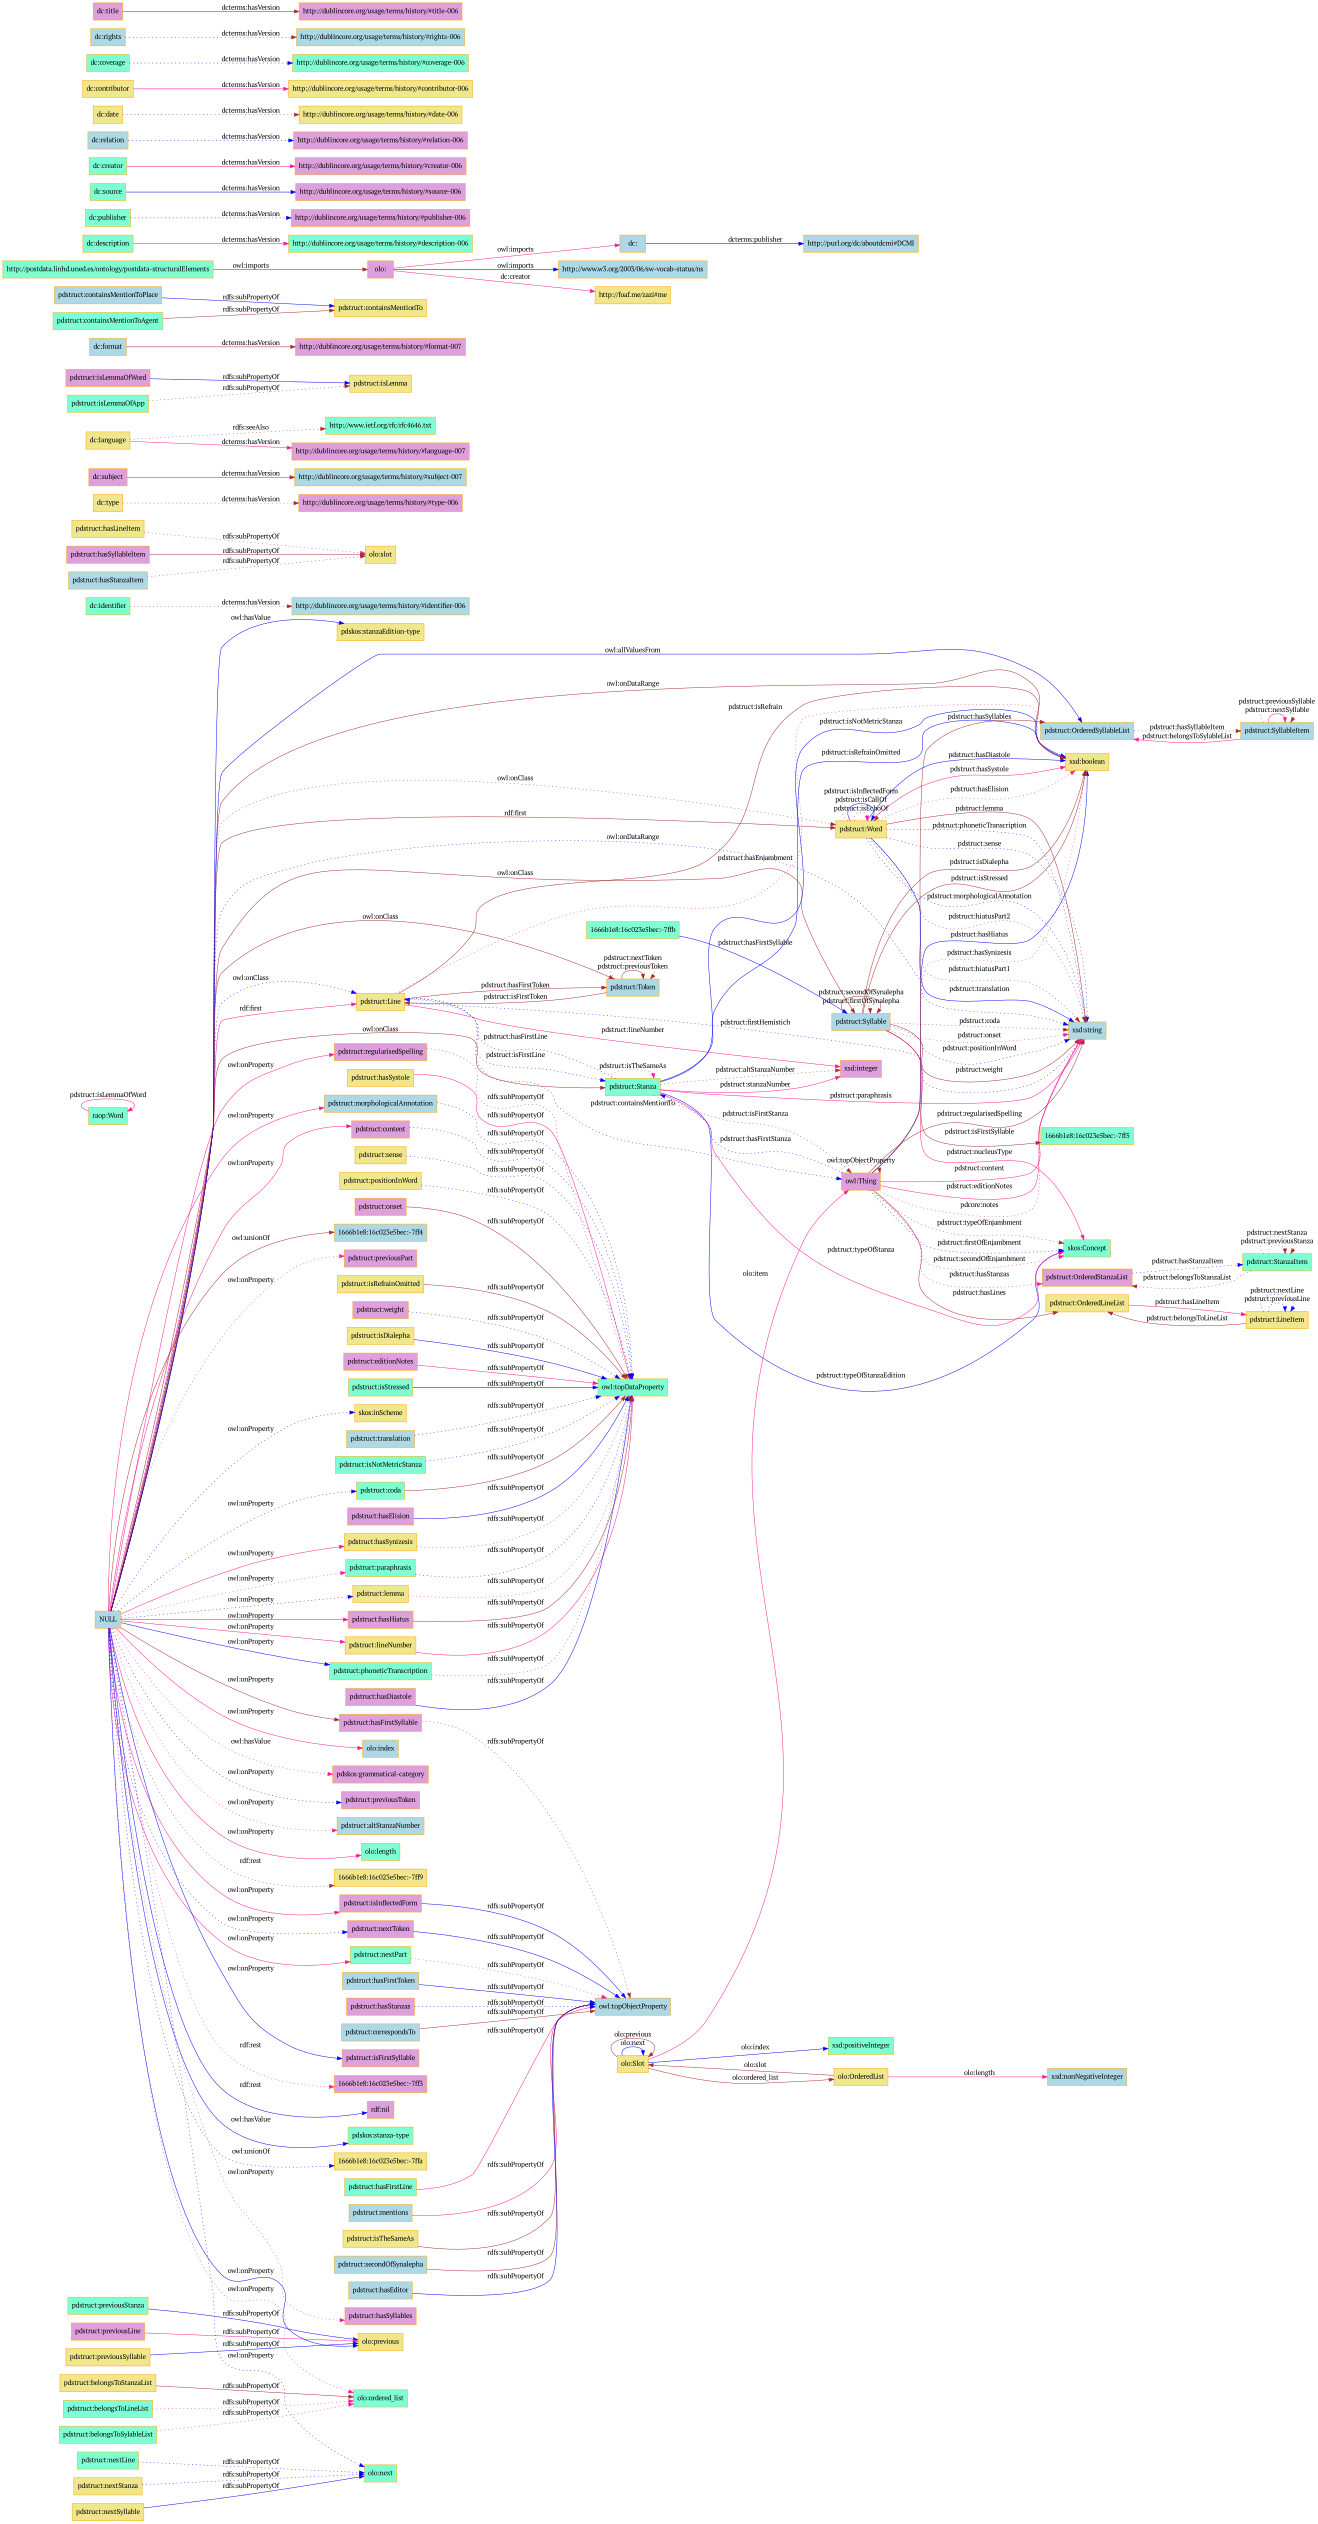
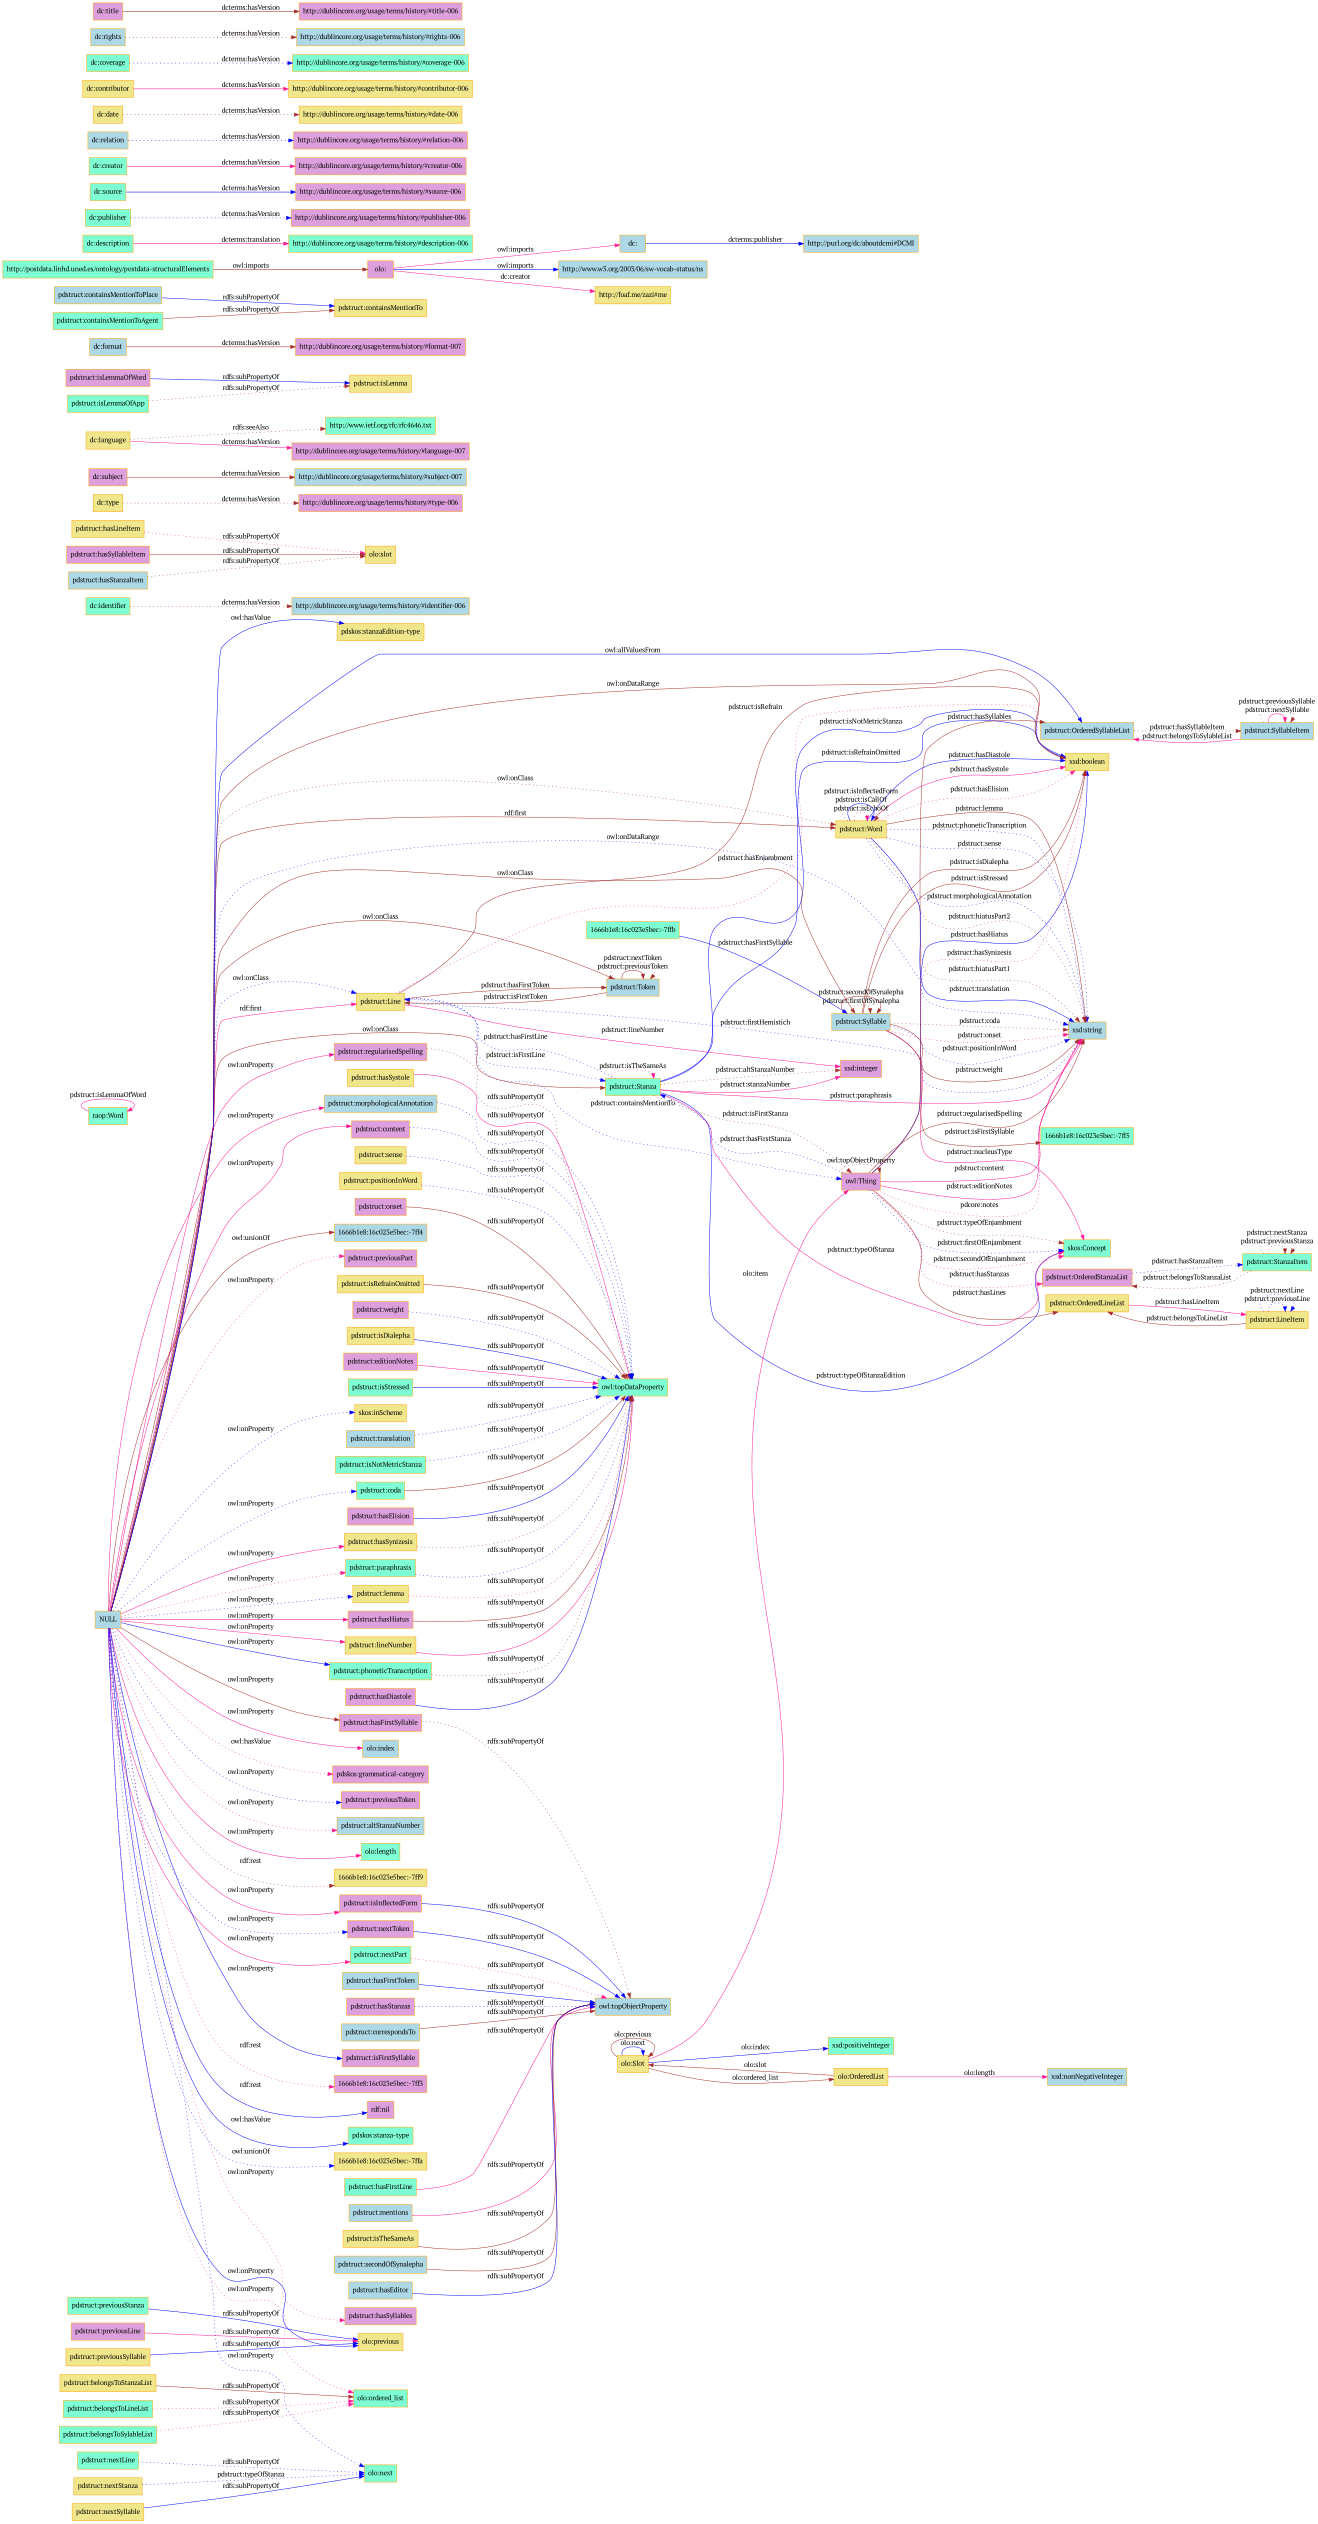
(251, 240) -> (251, 240)
(251, 2475) -> (251, 2475)
